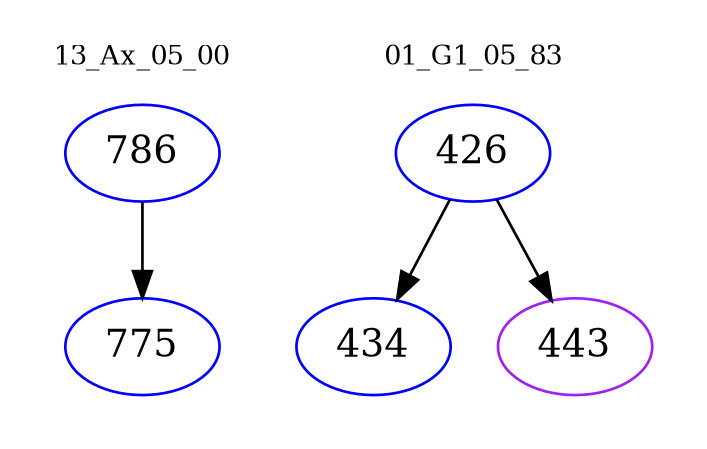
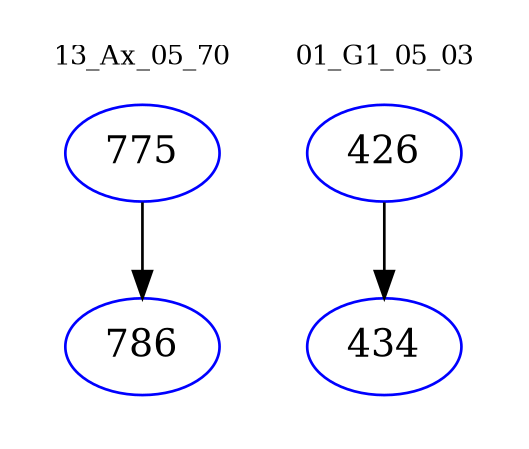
(142, 58) -> (142, 58)
(474, 58) -> (386, 58)
(142, 237) -> (142, 237)
(575, 347) -> none
